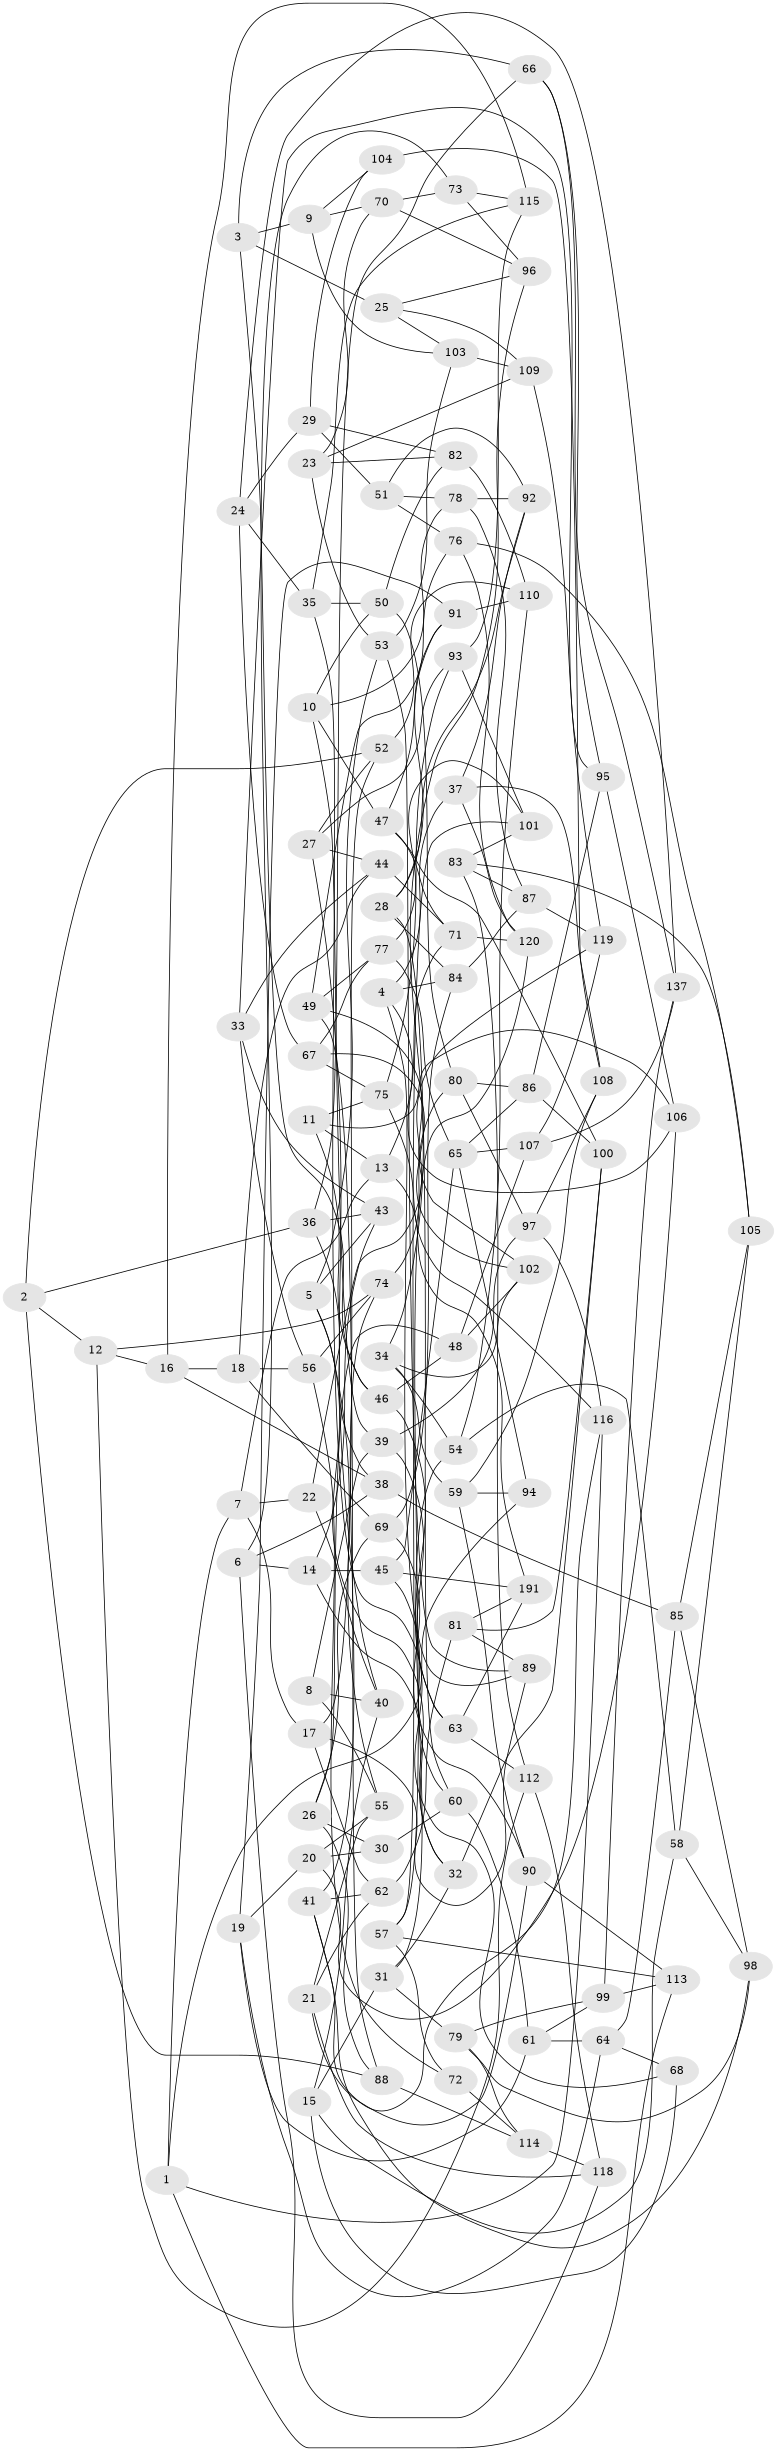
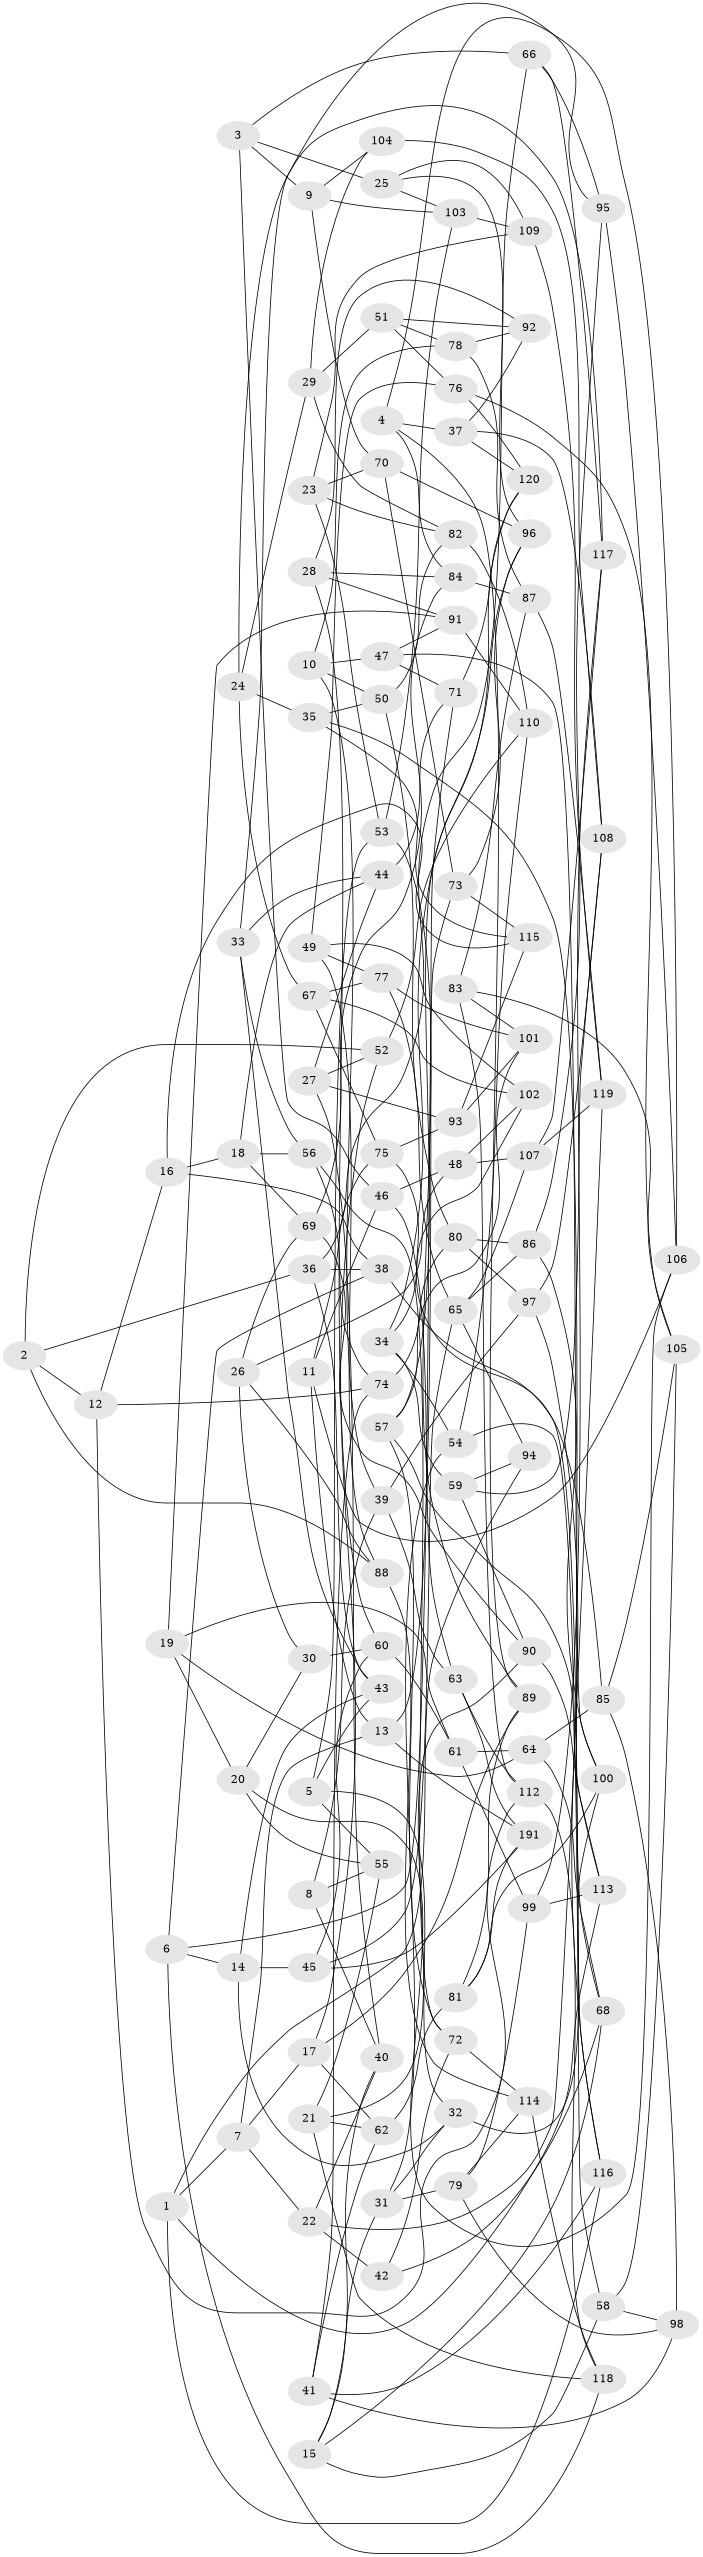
(677, 987) -> (603, 555)
none -> (382, 2276)
